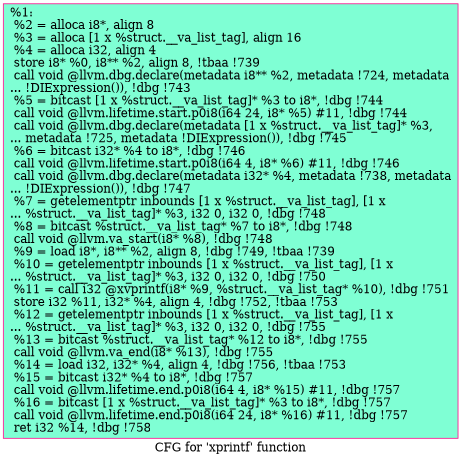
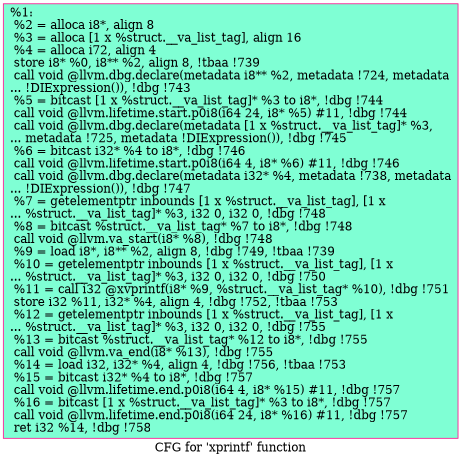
(83, 51) -> (83, 51)
